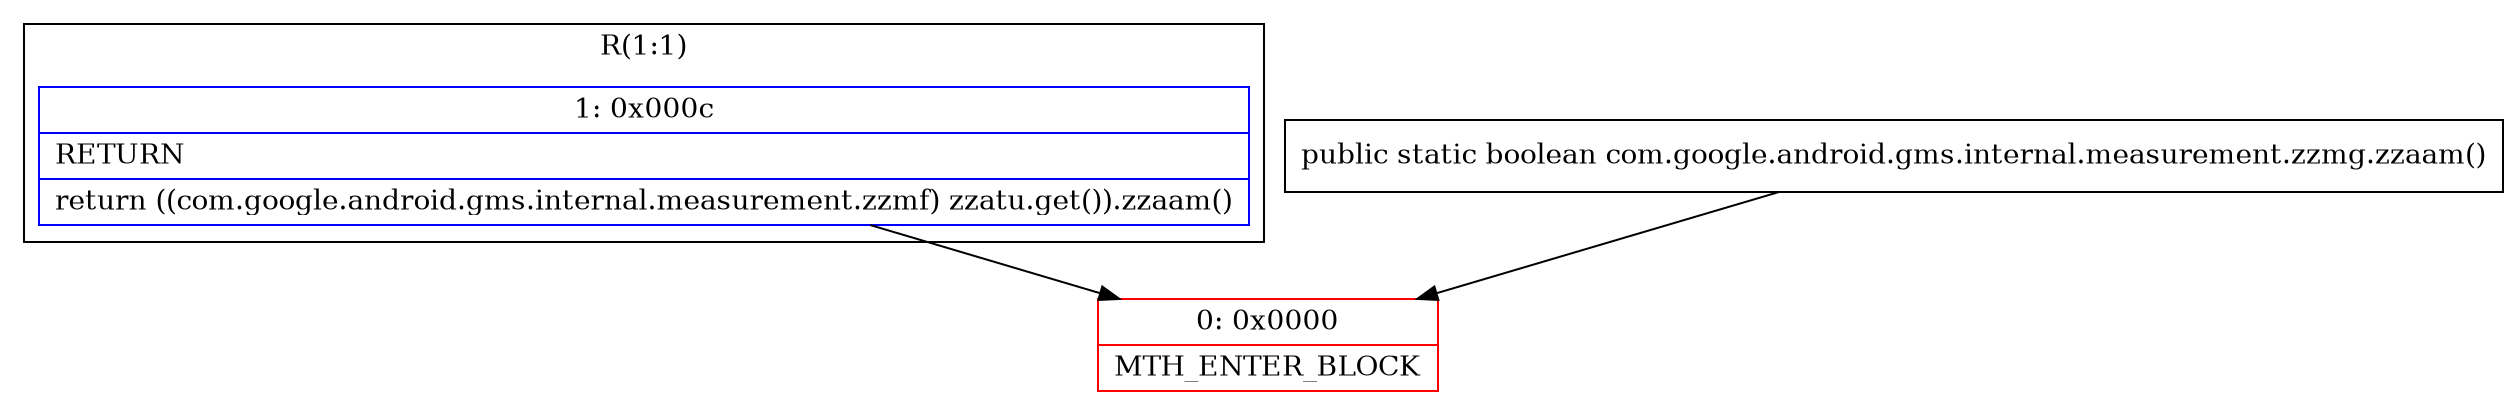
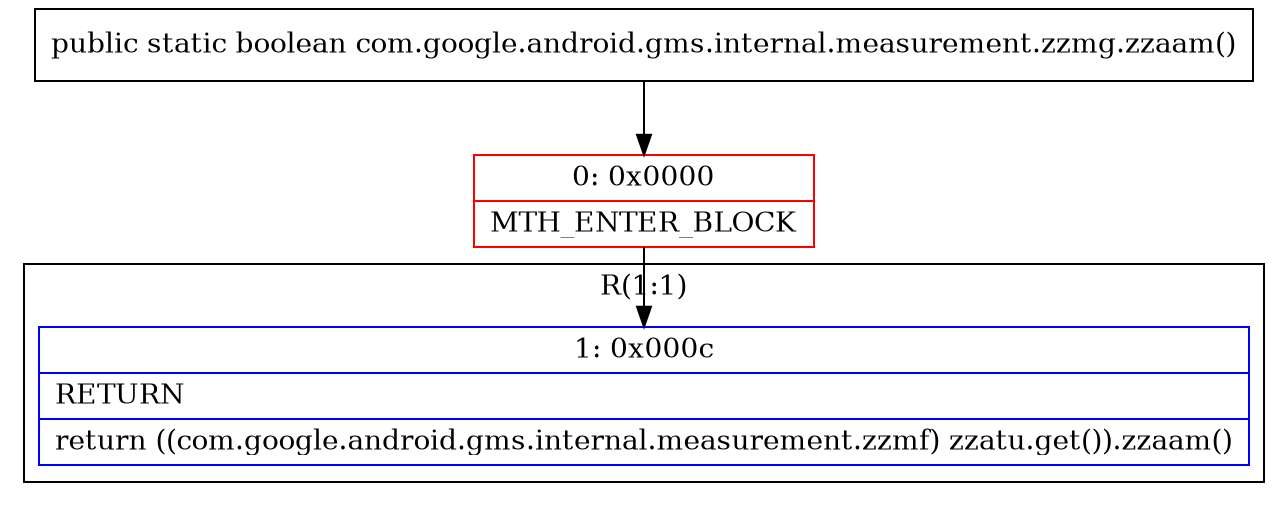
(985, 259) -> (644, 277)
